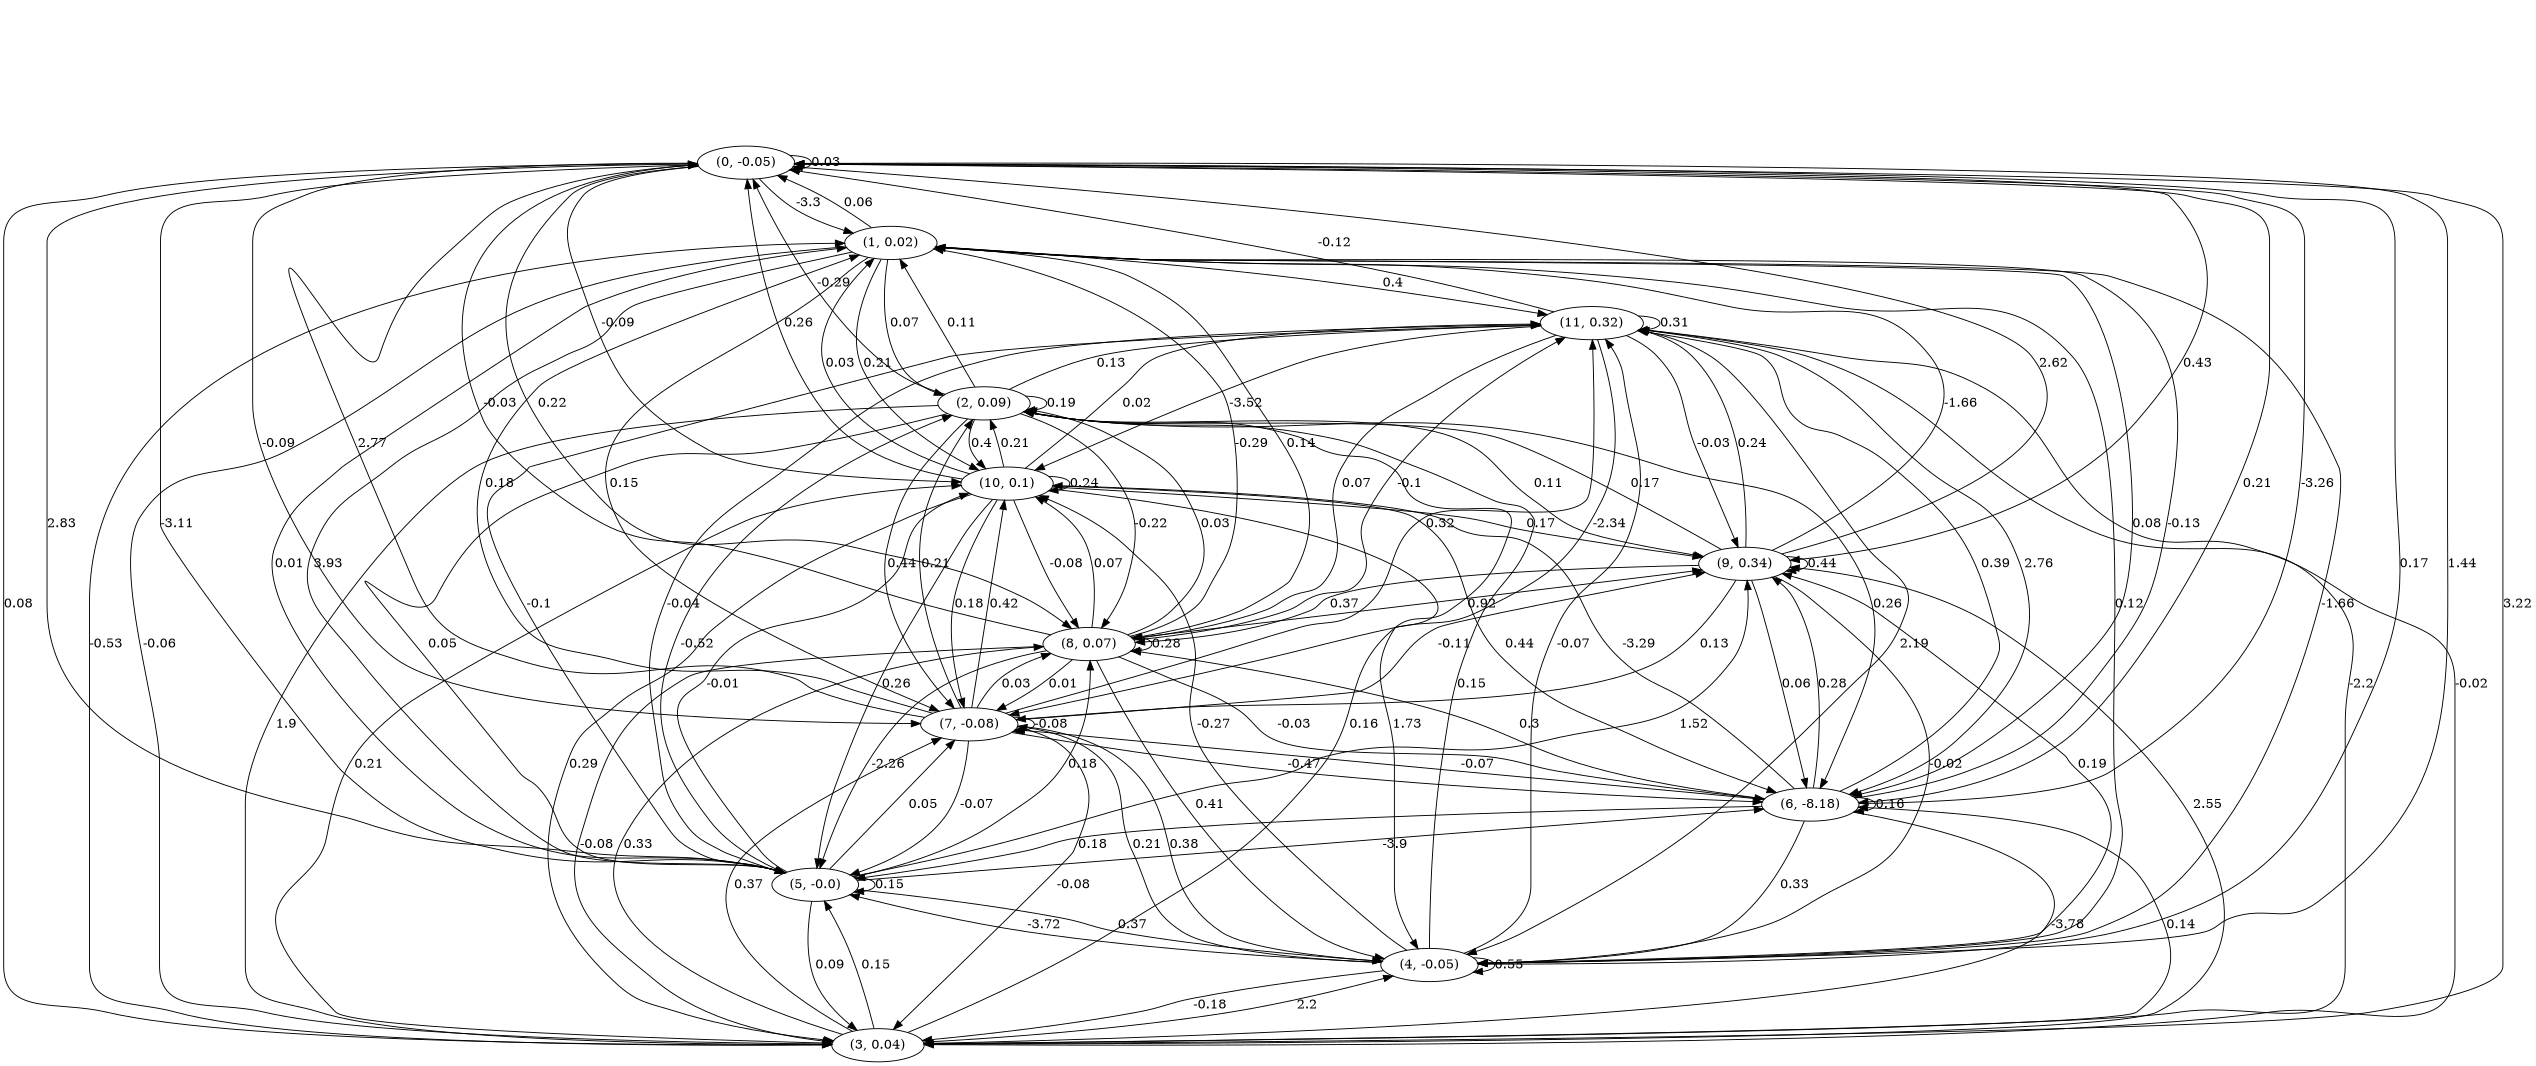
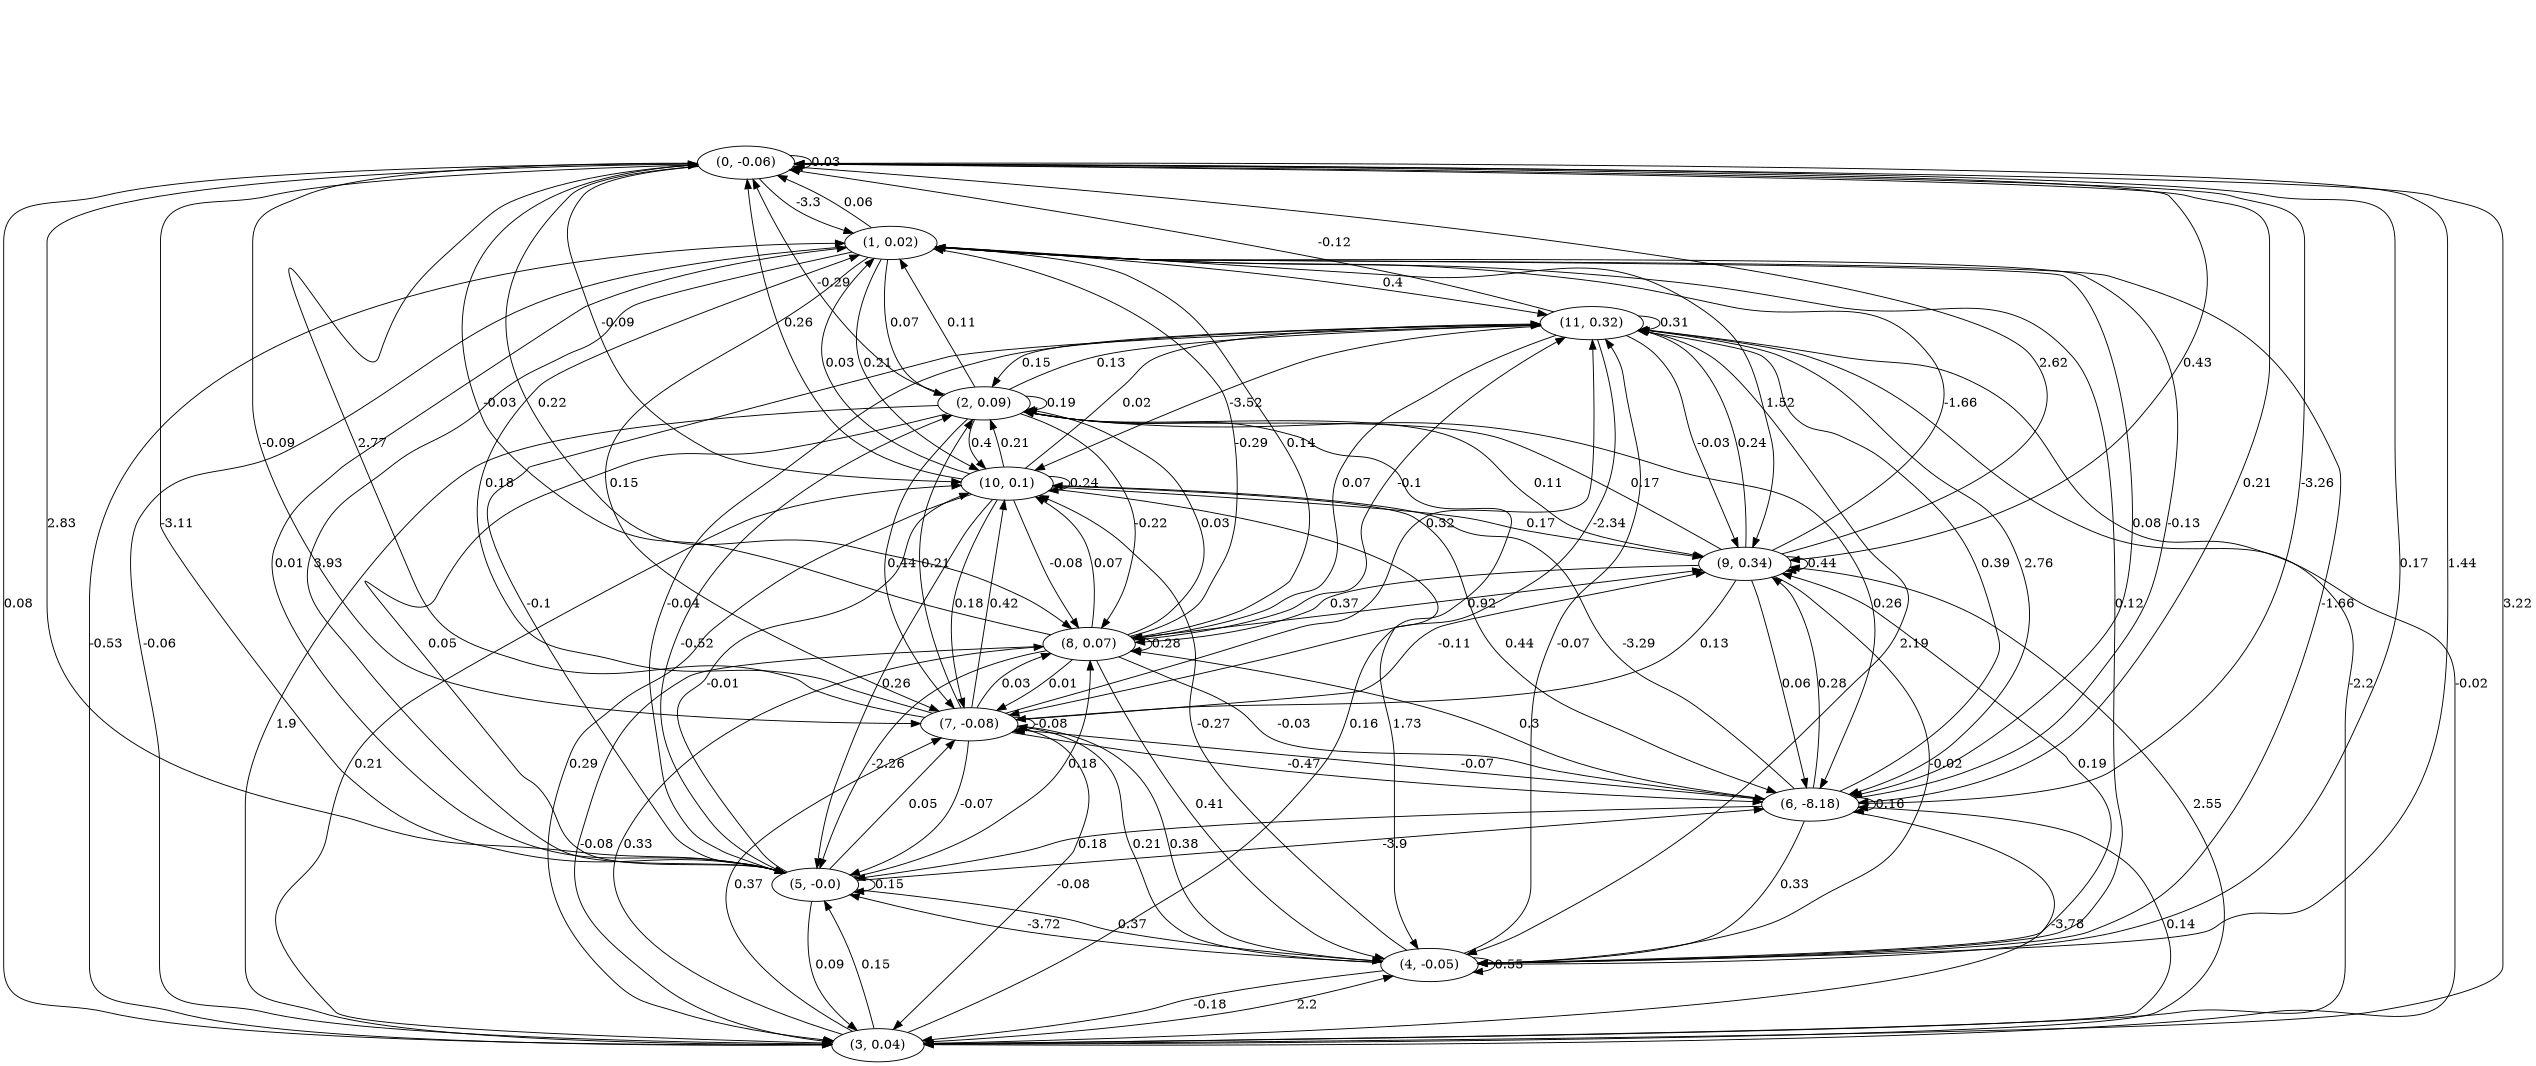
(746, 163) -> (746, 163)
(1505, 504) -> (1263, 332)
(1383, 747) -> (1450, 278)
